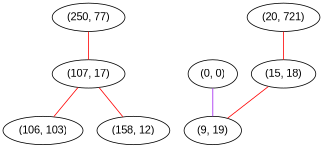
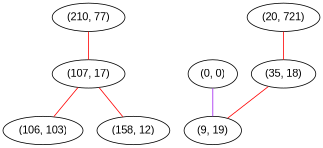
(89, 17) -> (89, 17)
(284, 74) -> (284, 74)
